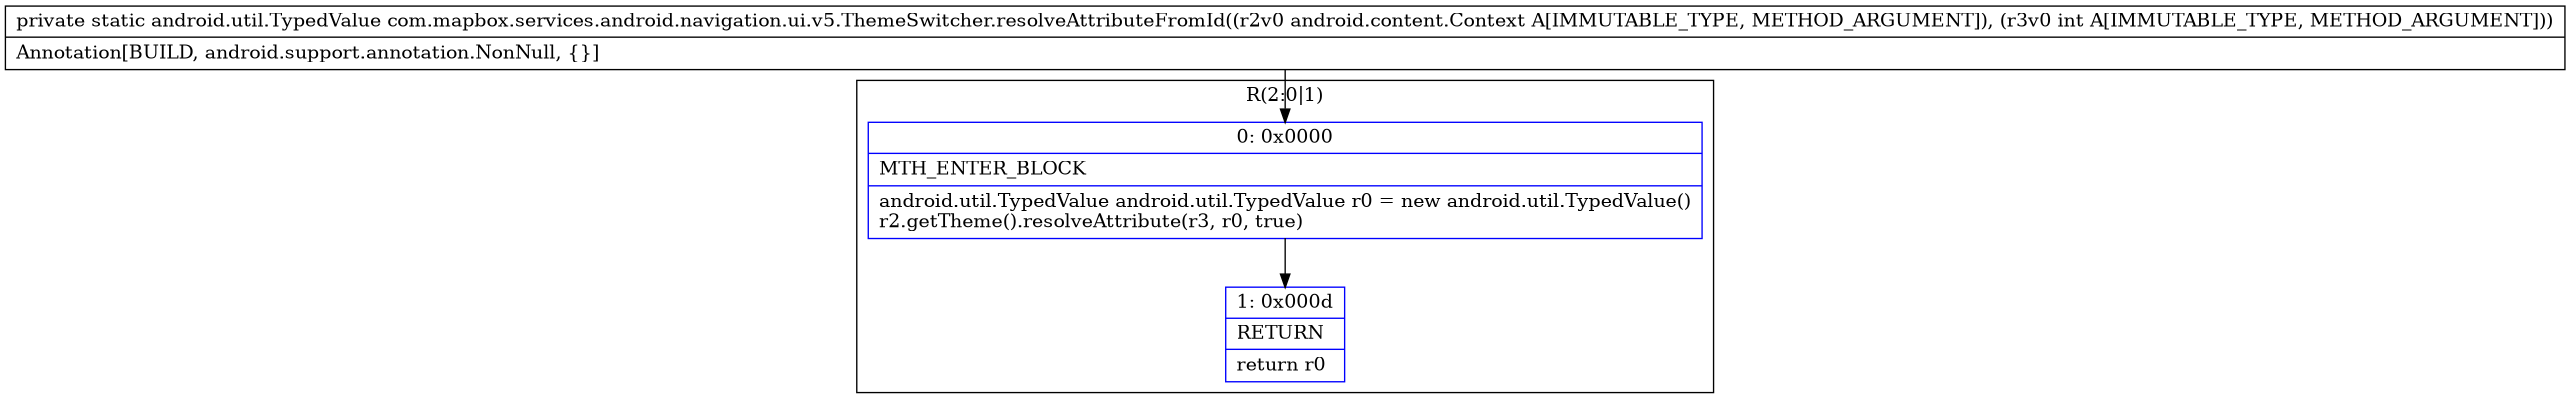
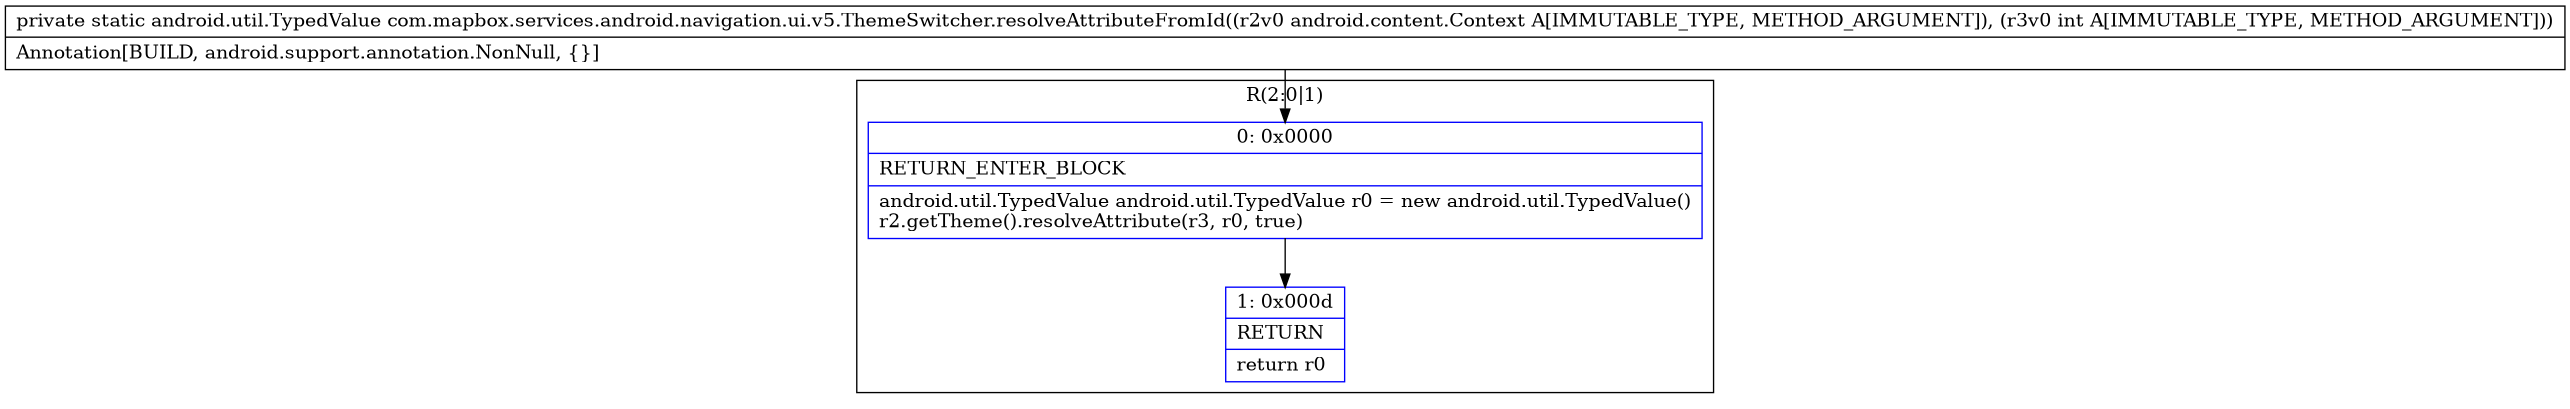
(983, 169) -> (1003, 169)
